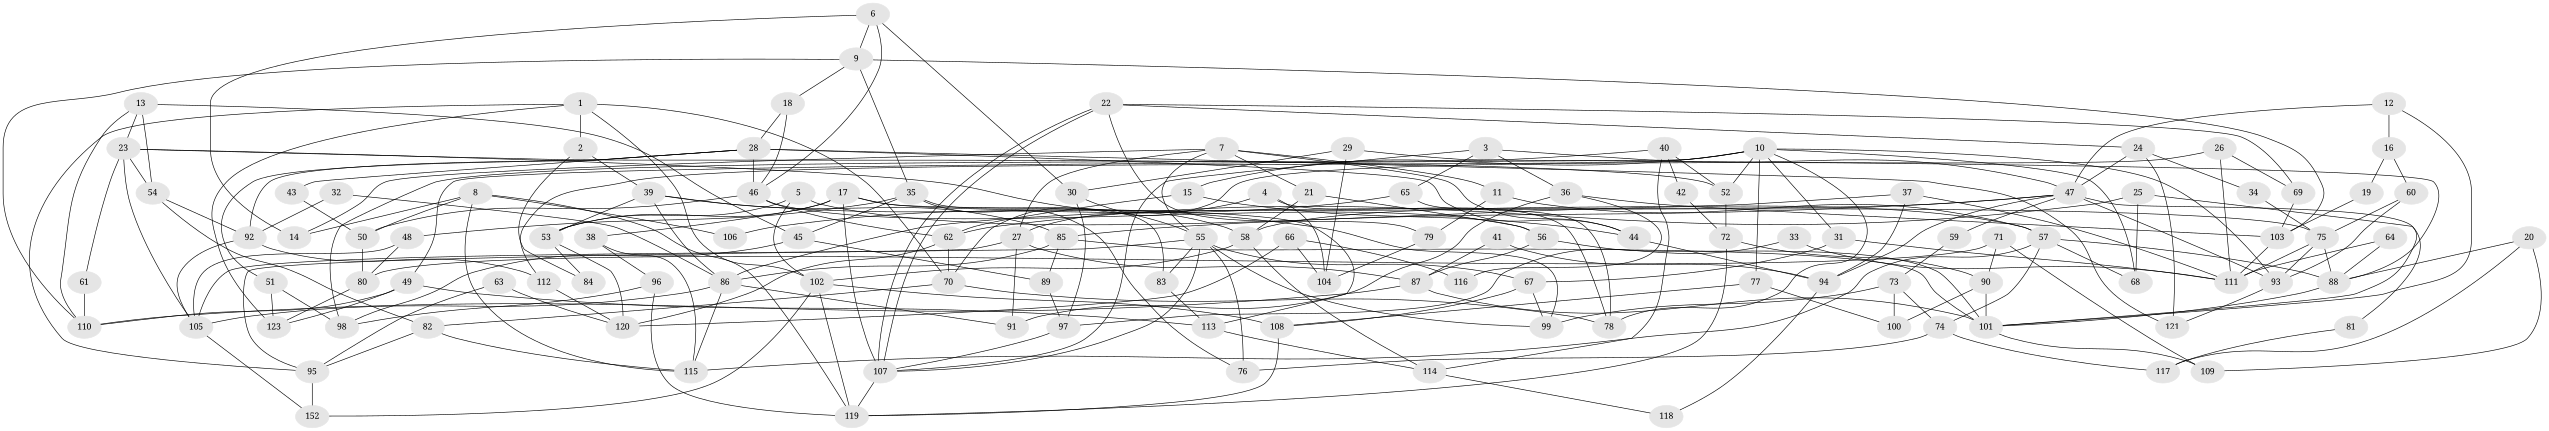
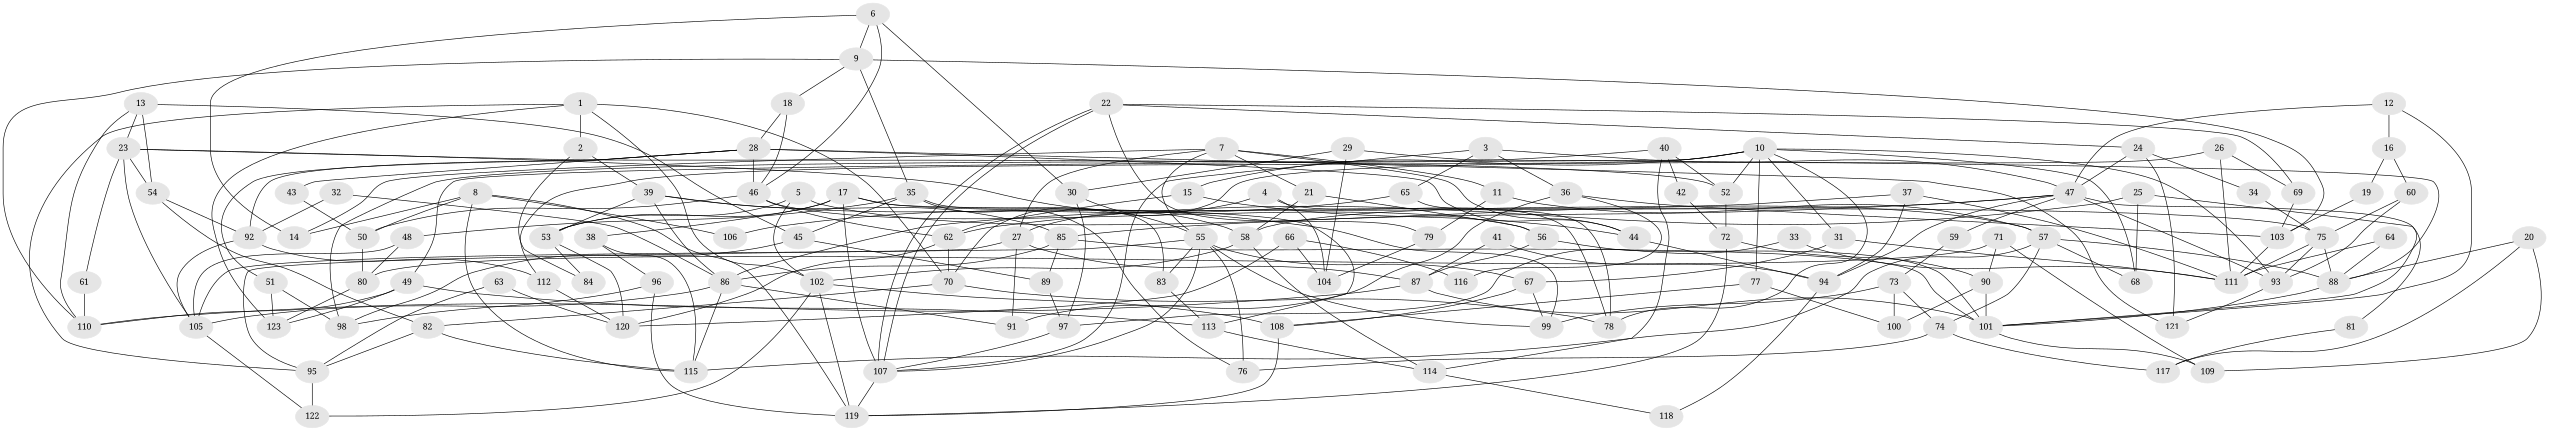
(312, 417) -> (312, 417)
